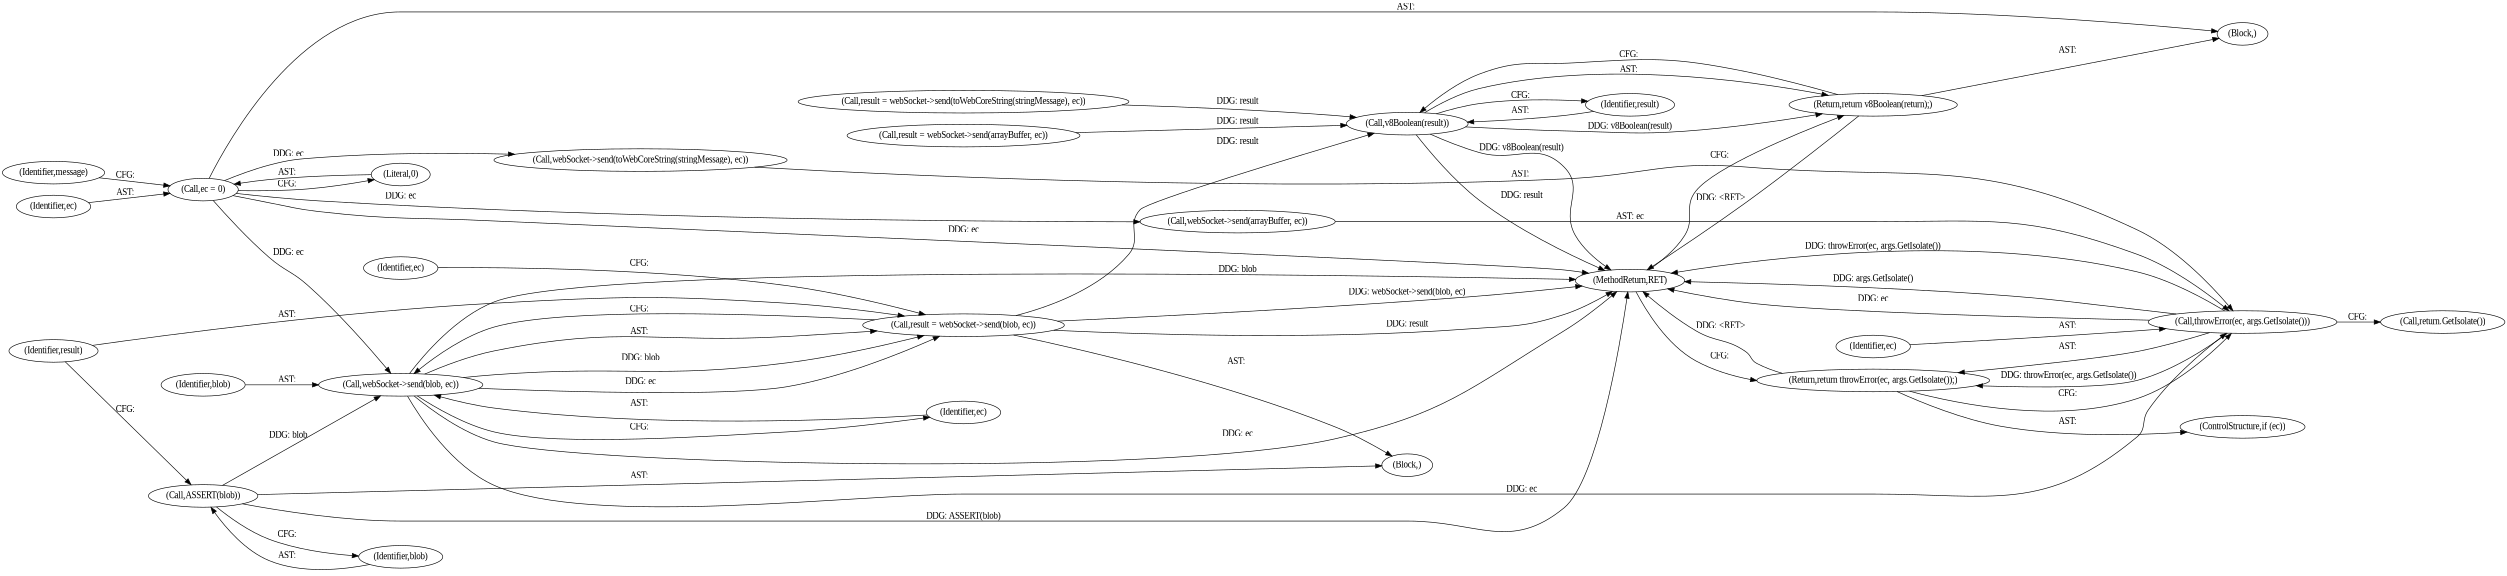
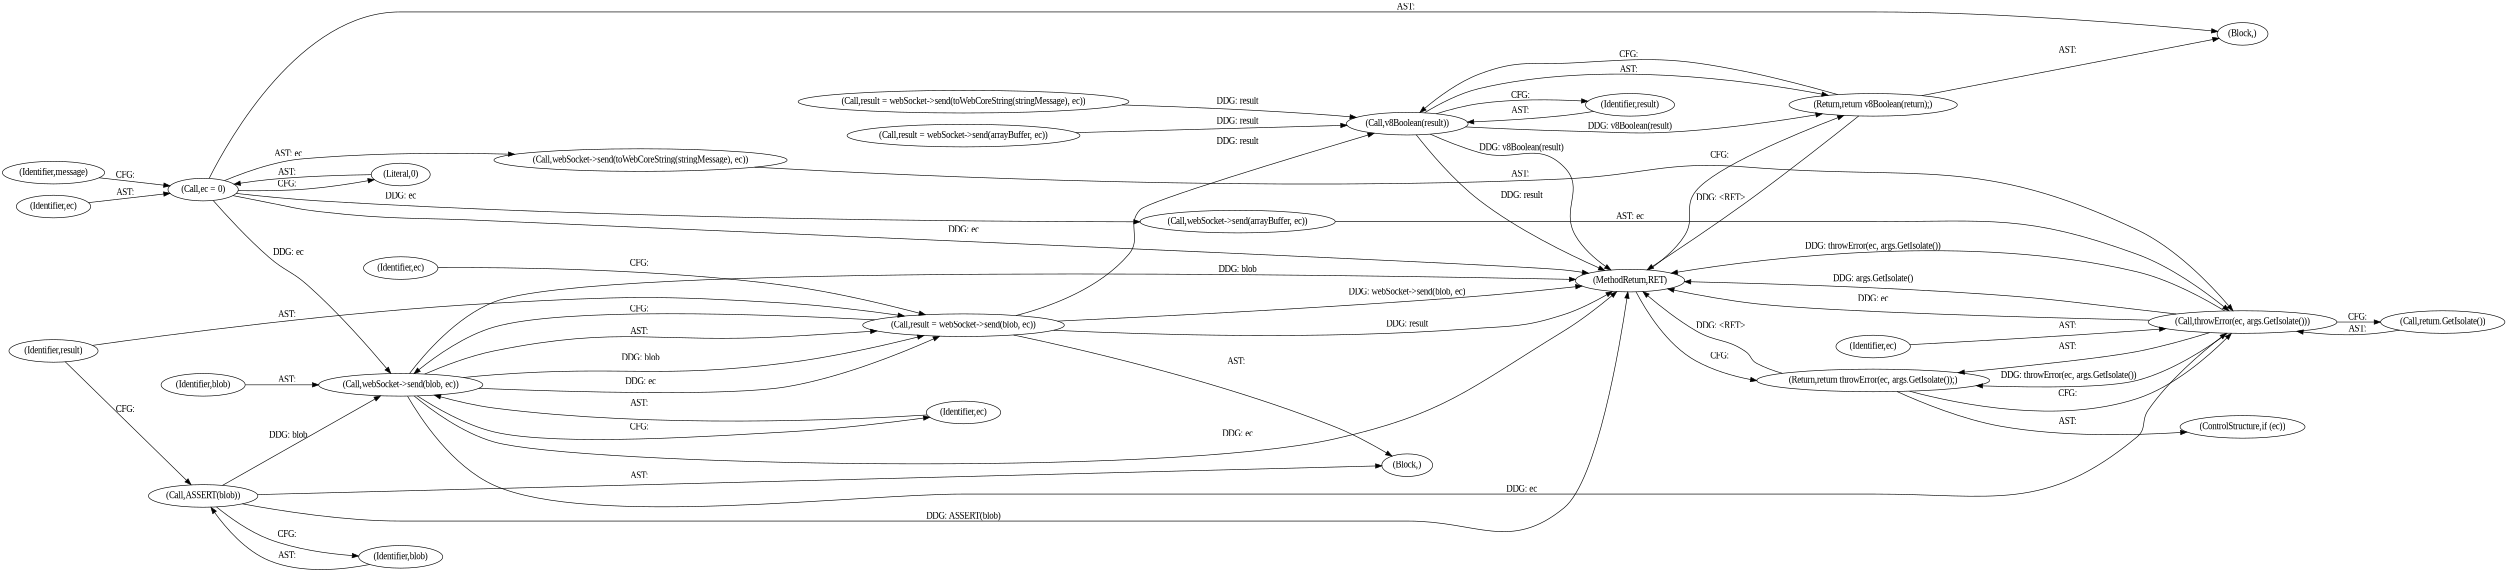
(288, 154) -> (288, 154)
none -> (2352, 335)
